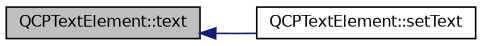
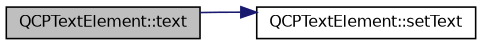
(236, 33) -> (220, 12)
